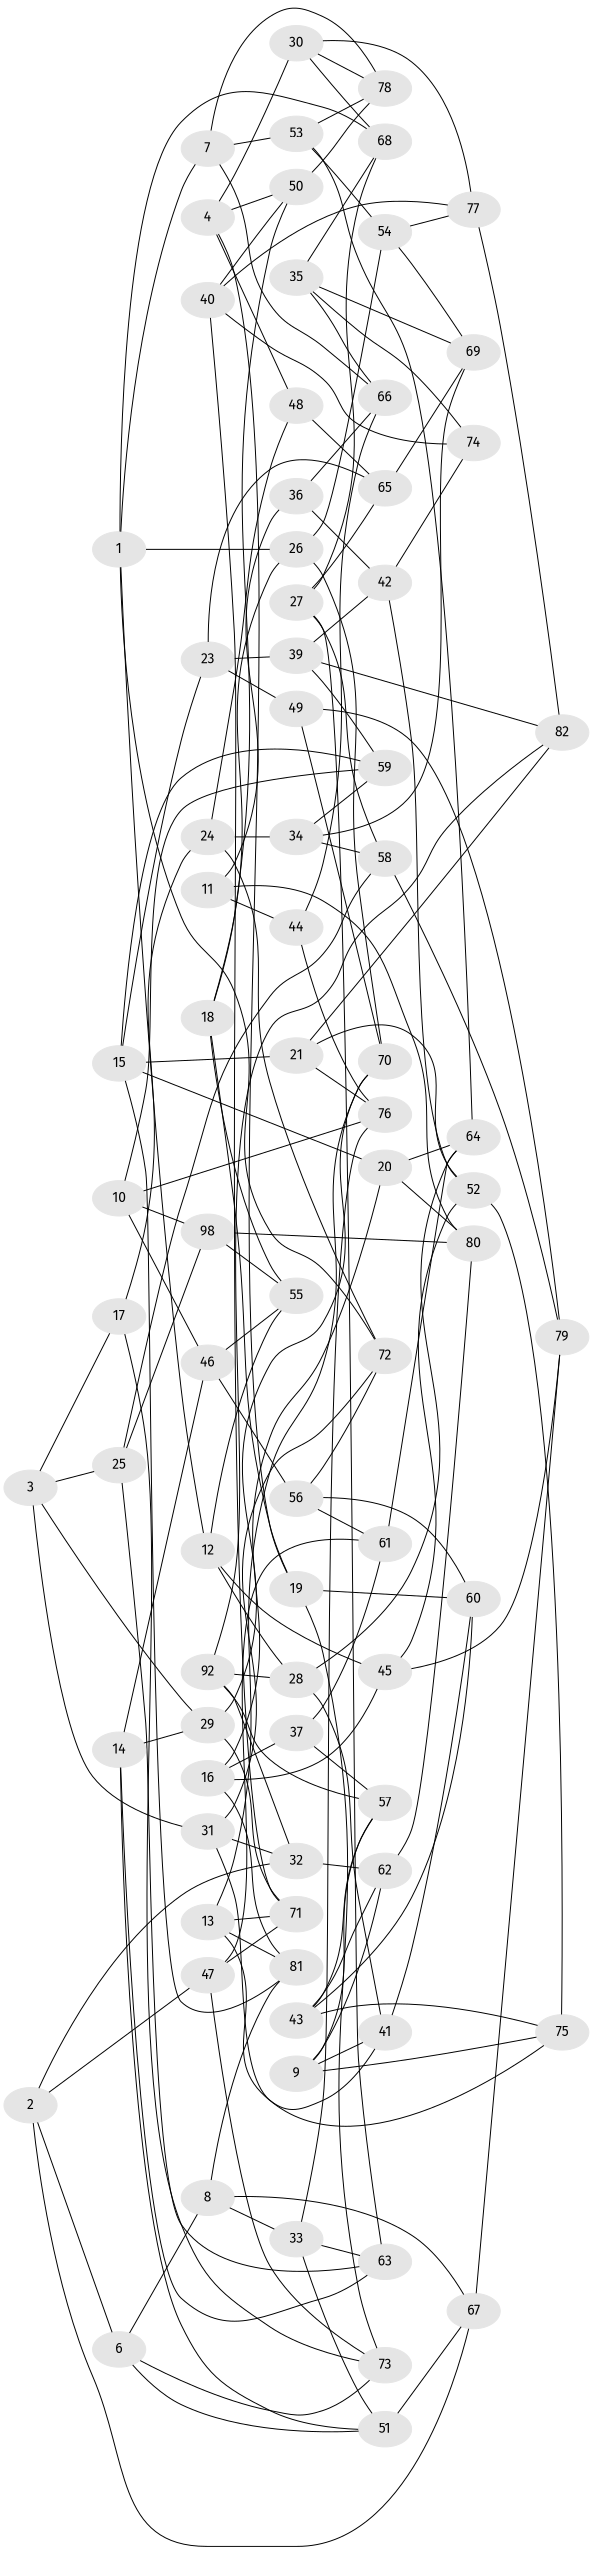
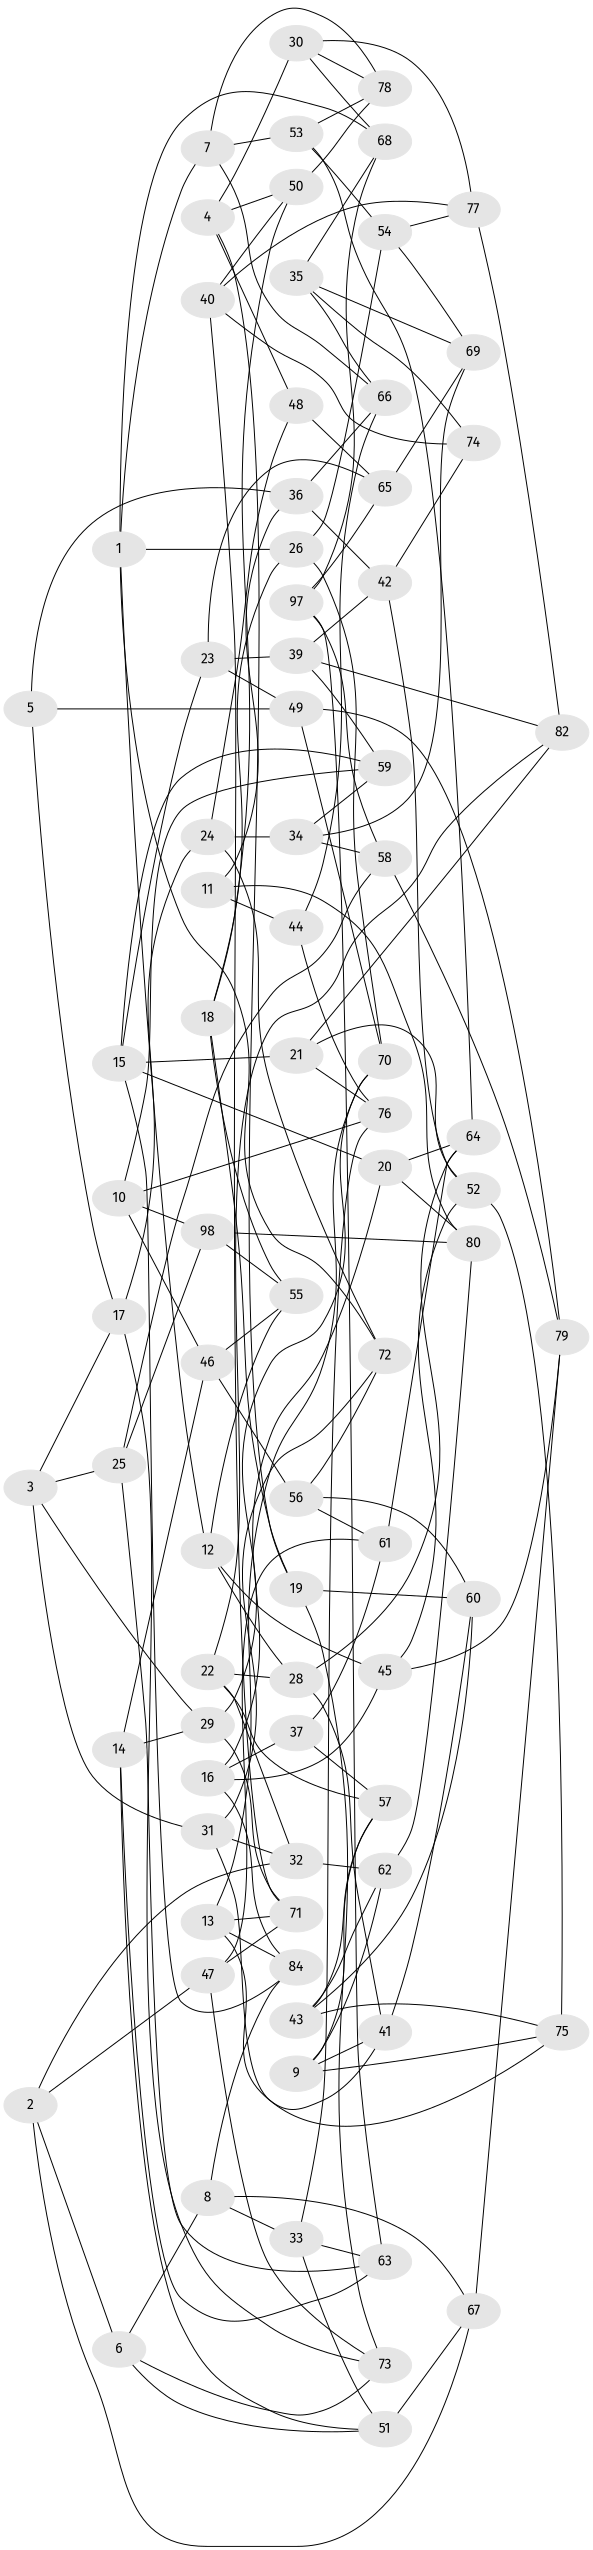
(296, 603) -> (296, 603)
none -> (31, 709)
(208, 1672) -> (208, 1672)
(296, 1967) -> (296, 1967)
